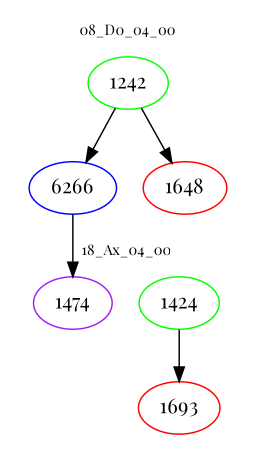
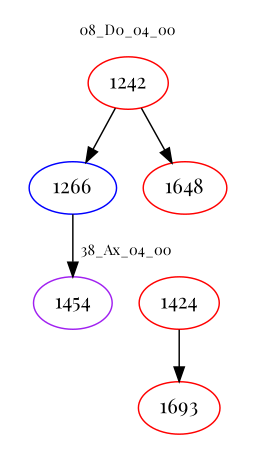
(128, 83) -> (128, 83)
(73, 188) -> (73, 188)
(127, 251) -> (127, 251)
(73, 303) -> (73, 303)
(179, 303) -> (179, 303)
